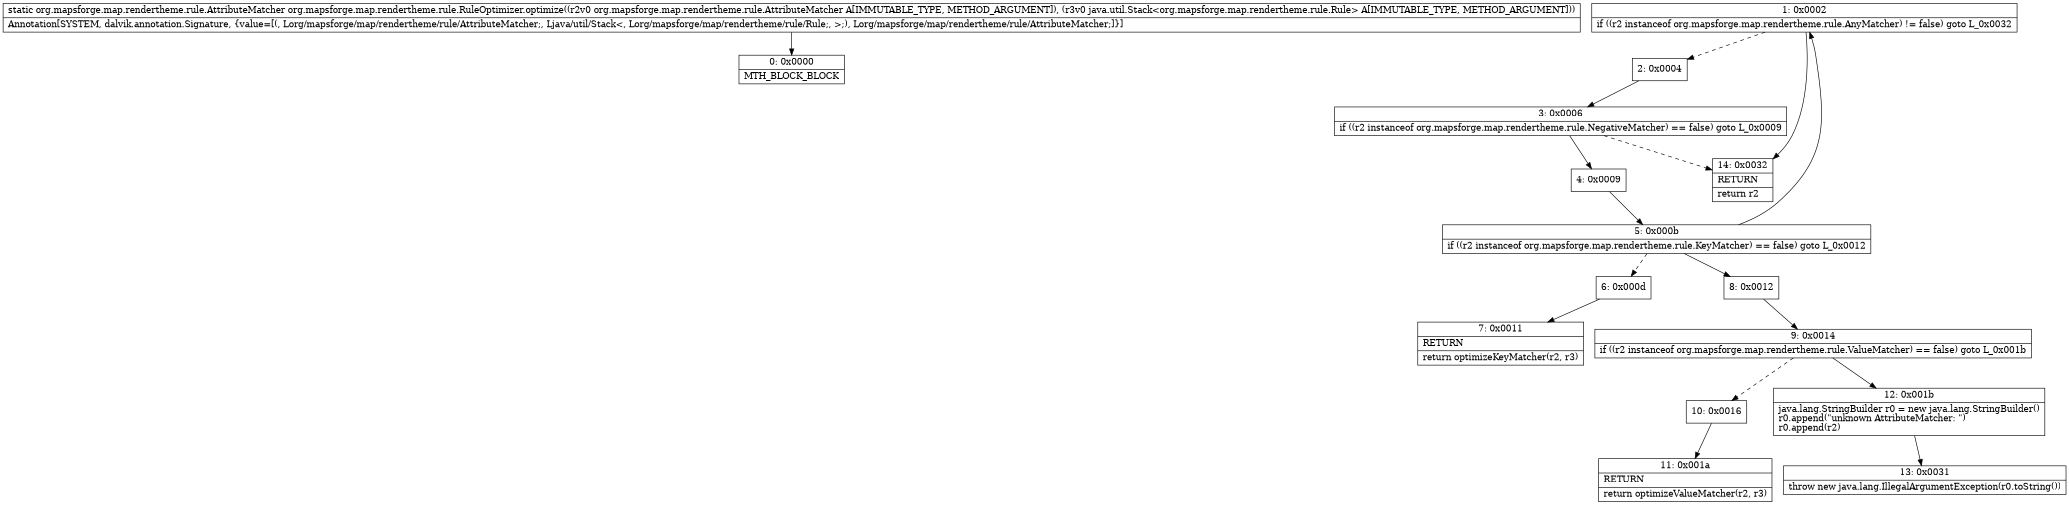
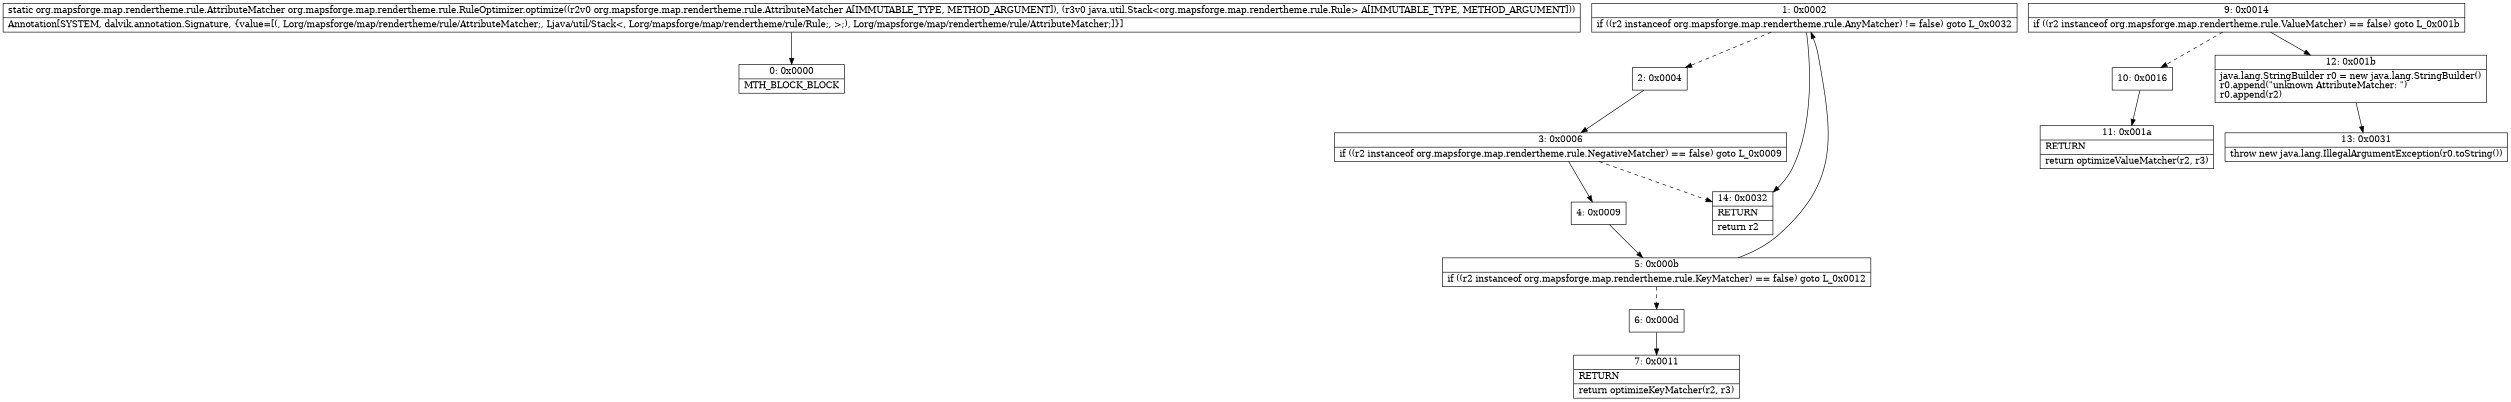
(1751, 288) -> none
